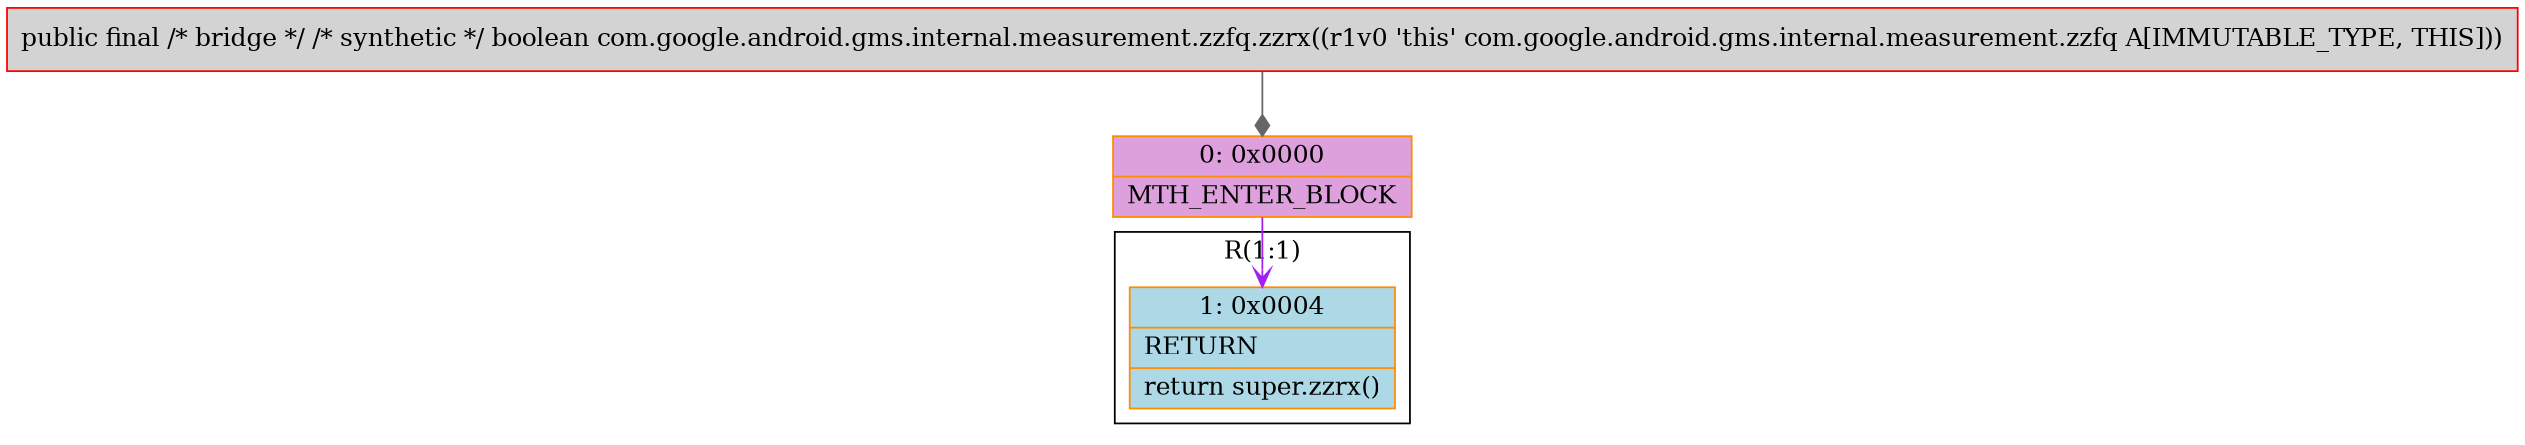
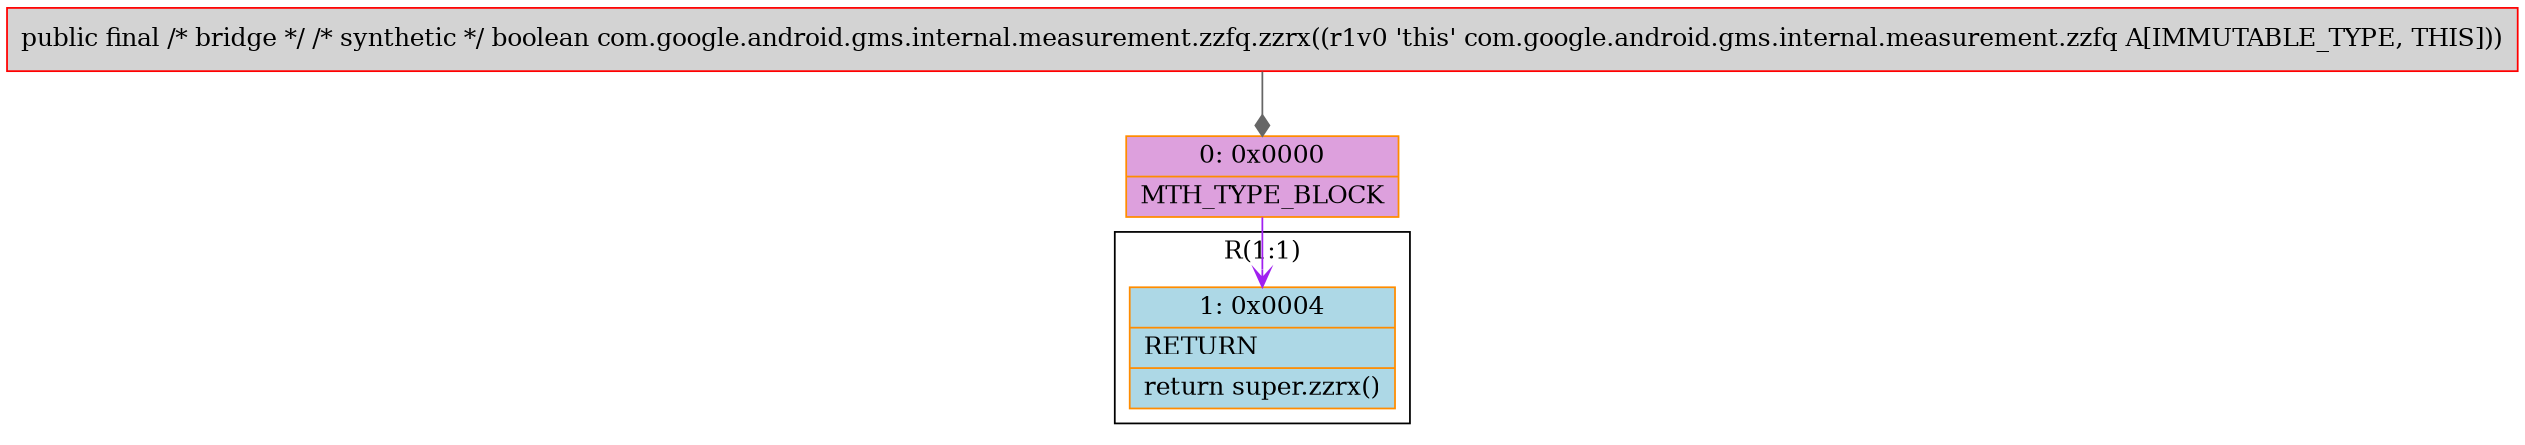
(1262, 196) -> (1262, 196)
